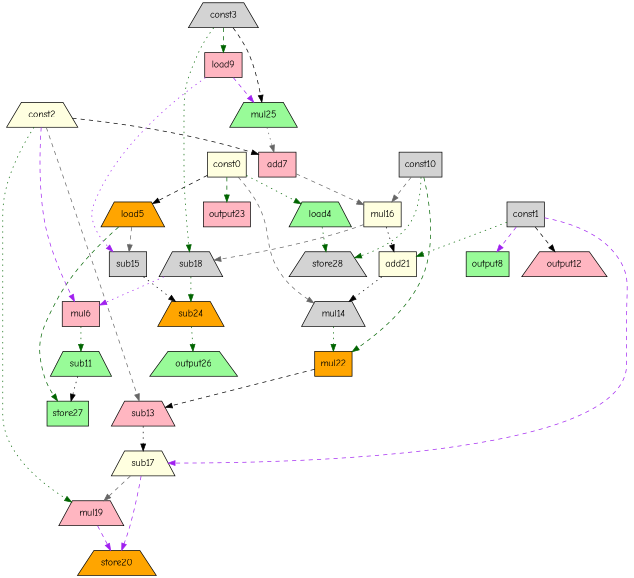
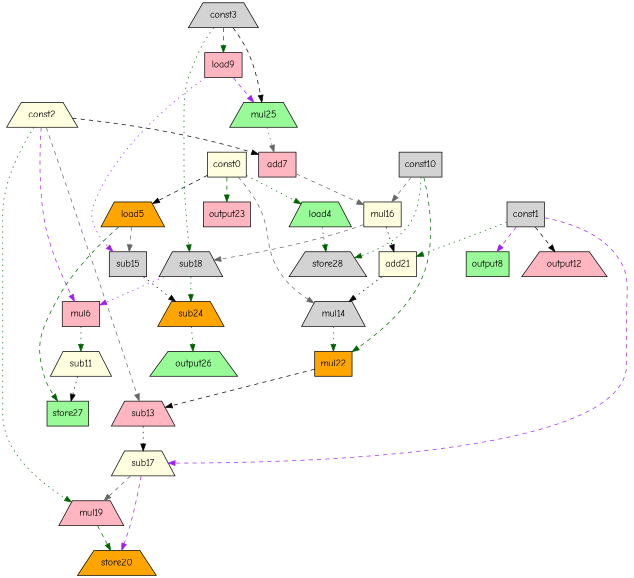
(81, 364) -> (81, 364)
(103, 535) -> (103, 535)
